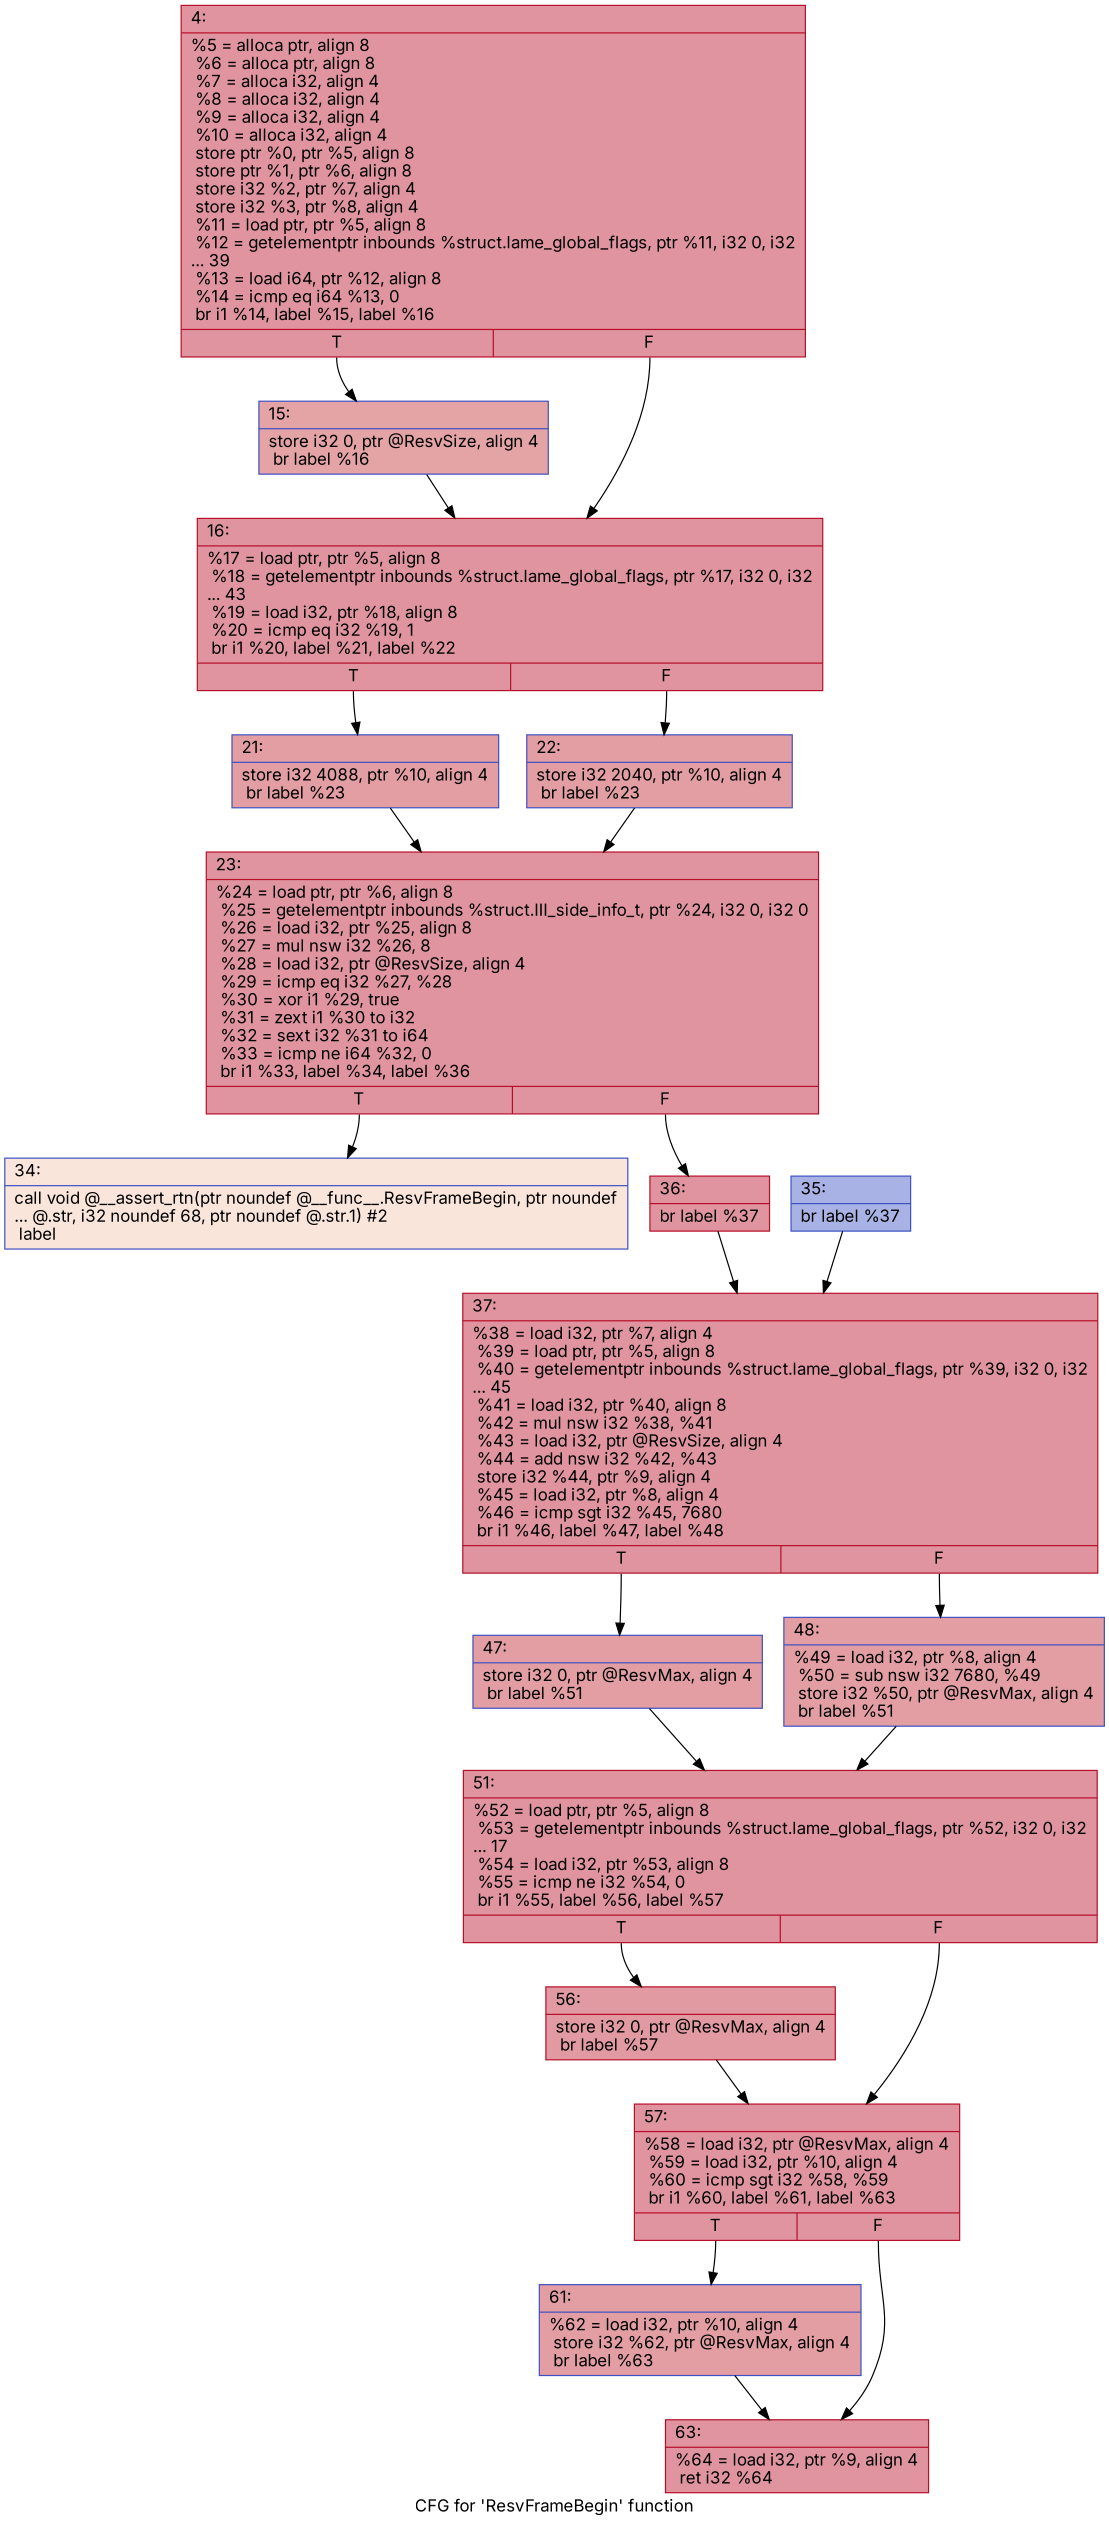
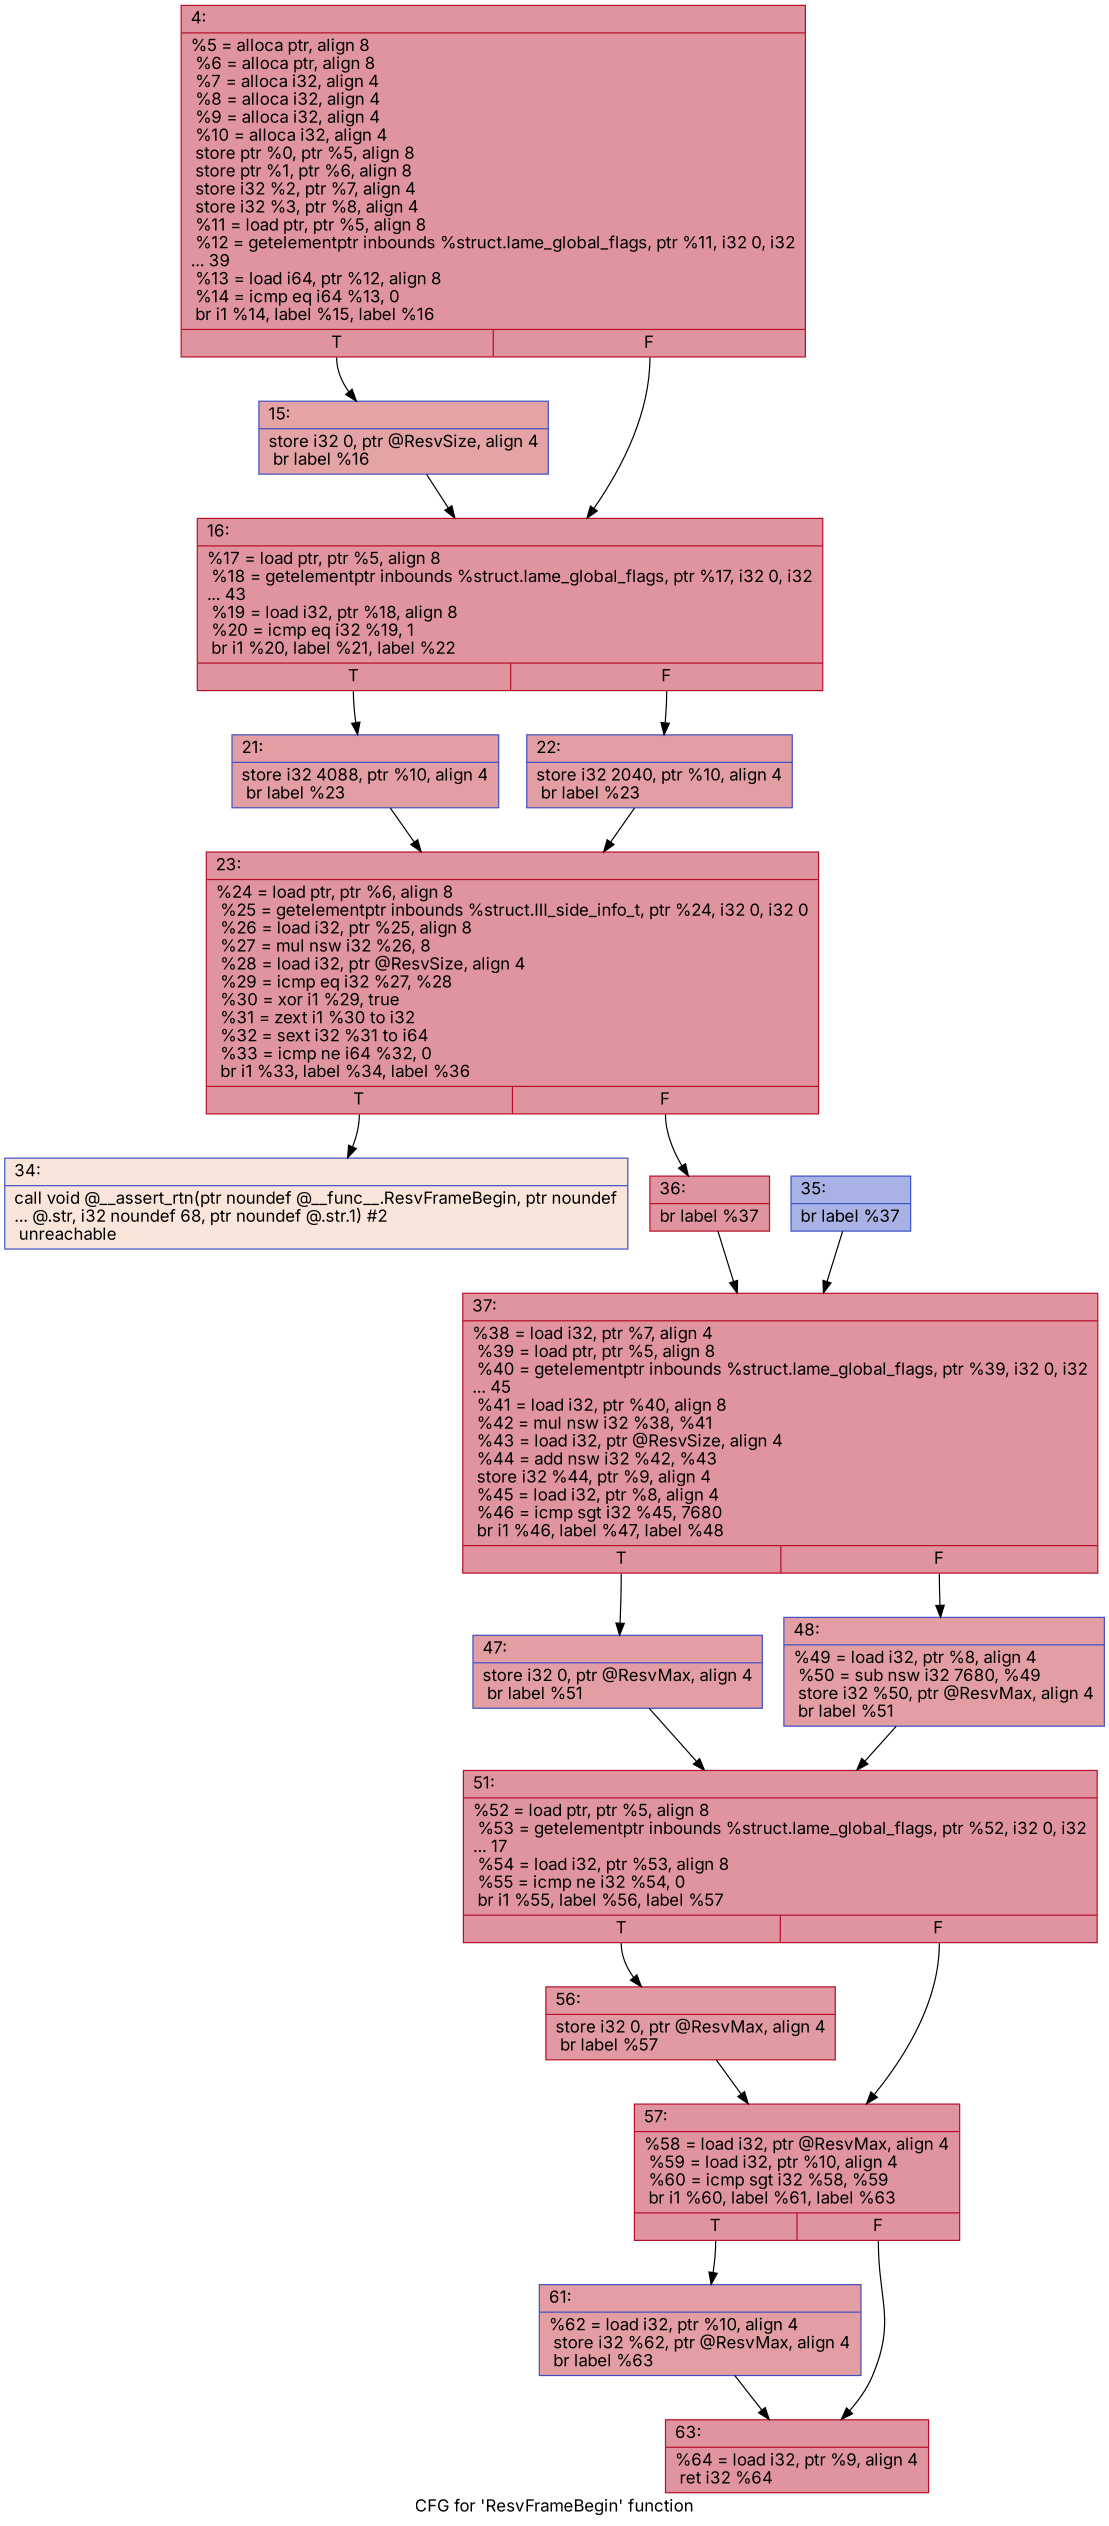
(36, 1235) -> (66, 1235)
